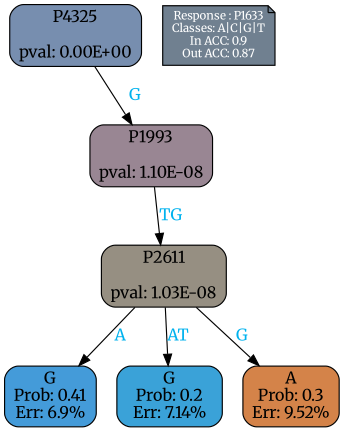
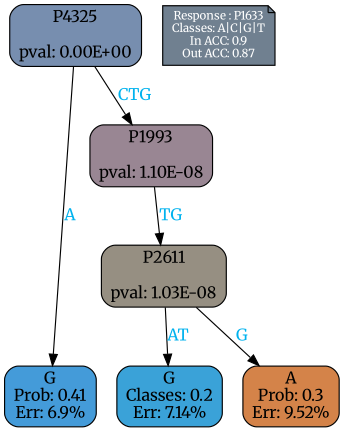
(135, 96) -> (135, 96)
(111, 332) -> (63, 210)
(170, 396) -> (170, 396)
